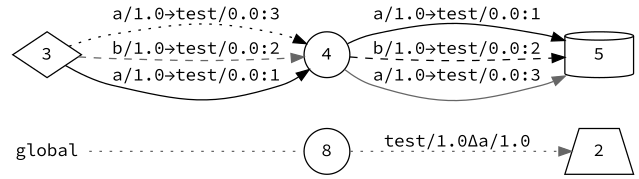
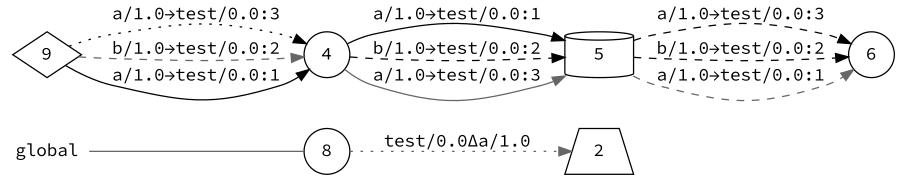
(47, 55) -> (47, 55)
none -> (871, 55)
(457, 142) -> (457, 142)
(197, 151) -> (197, 151)
